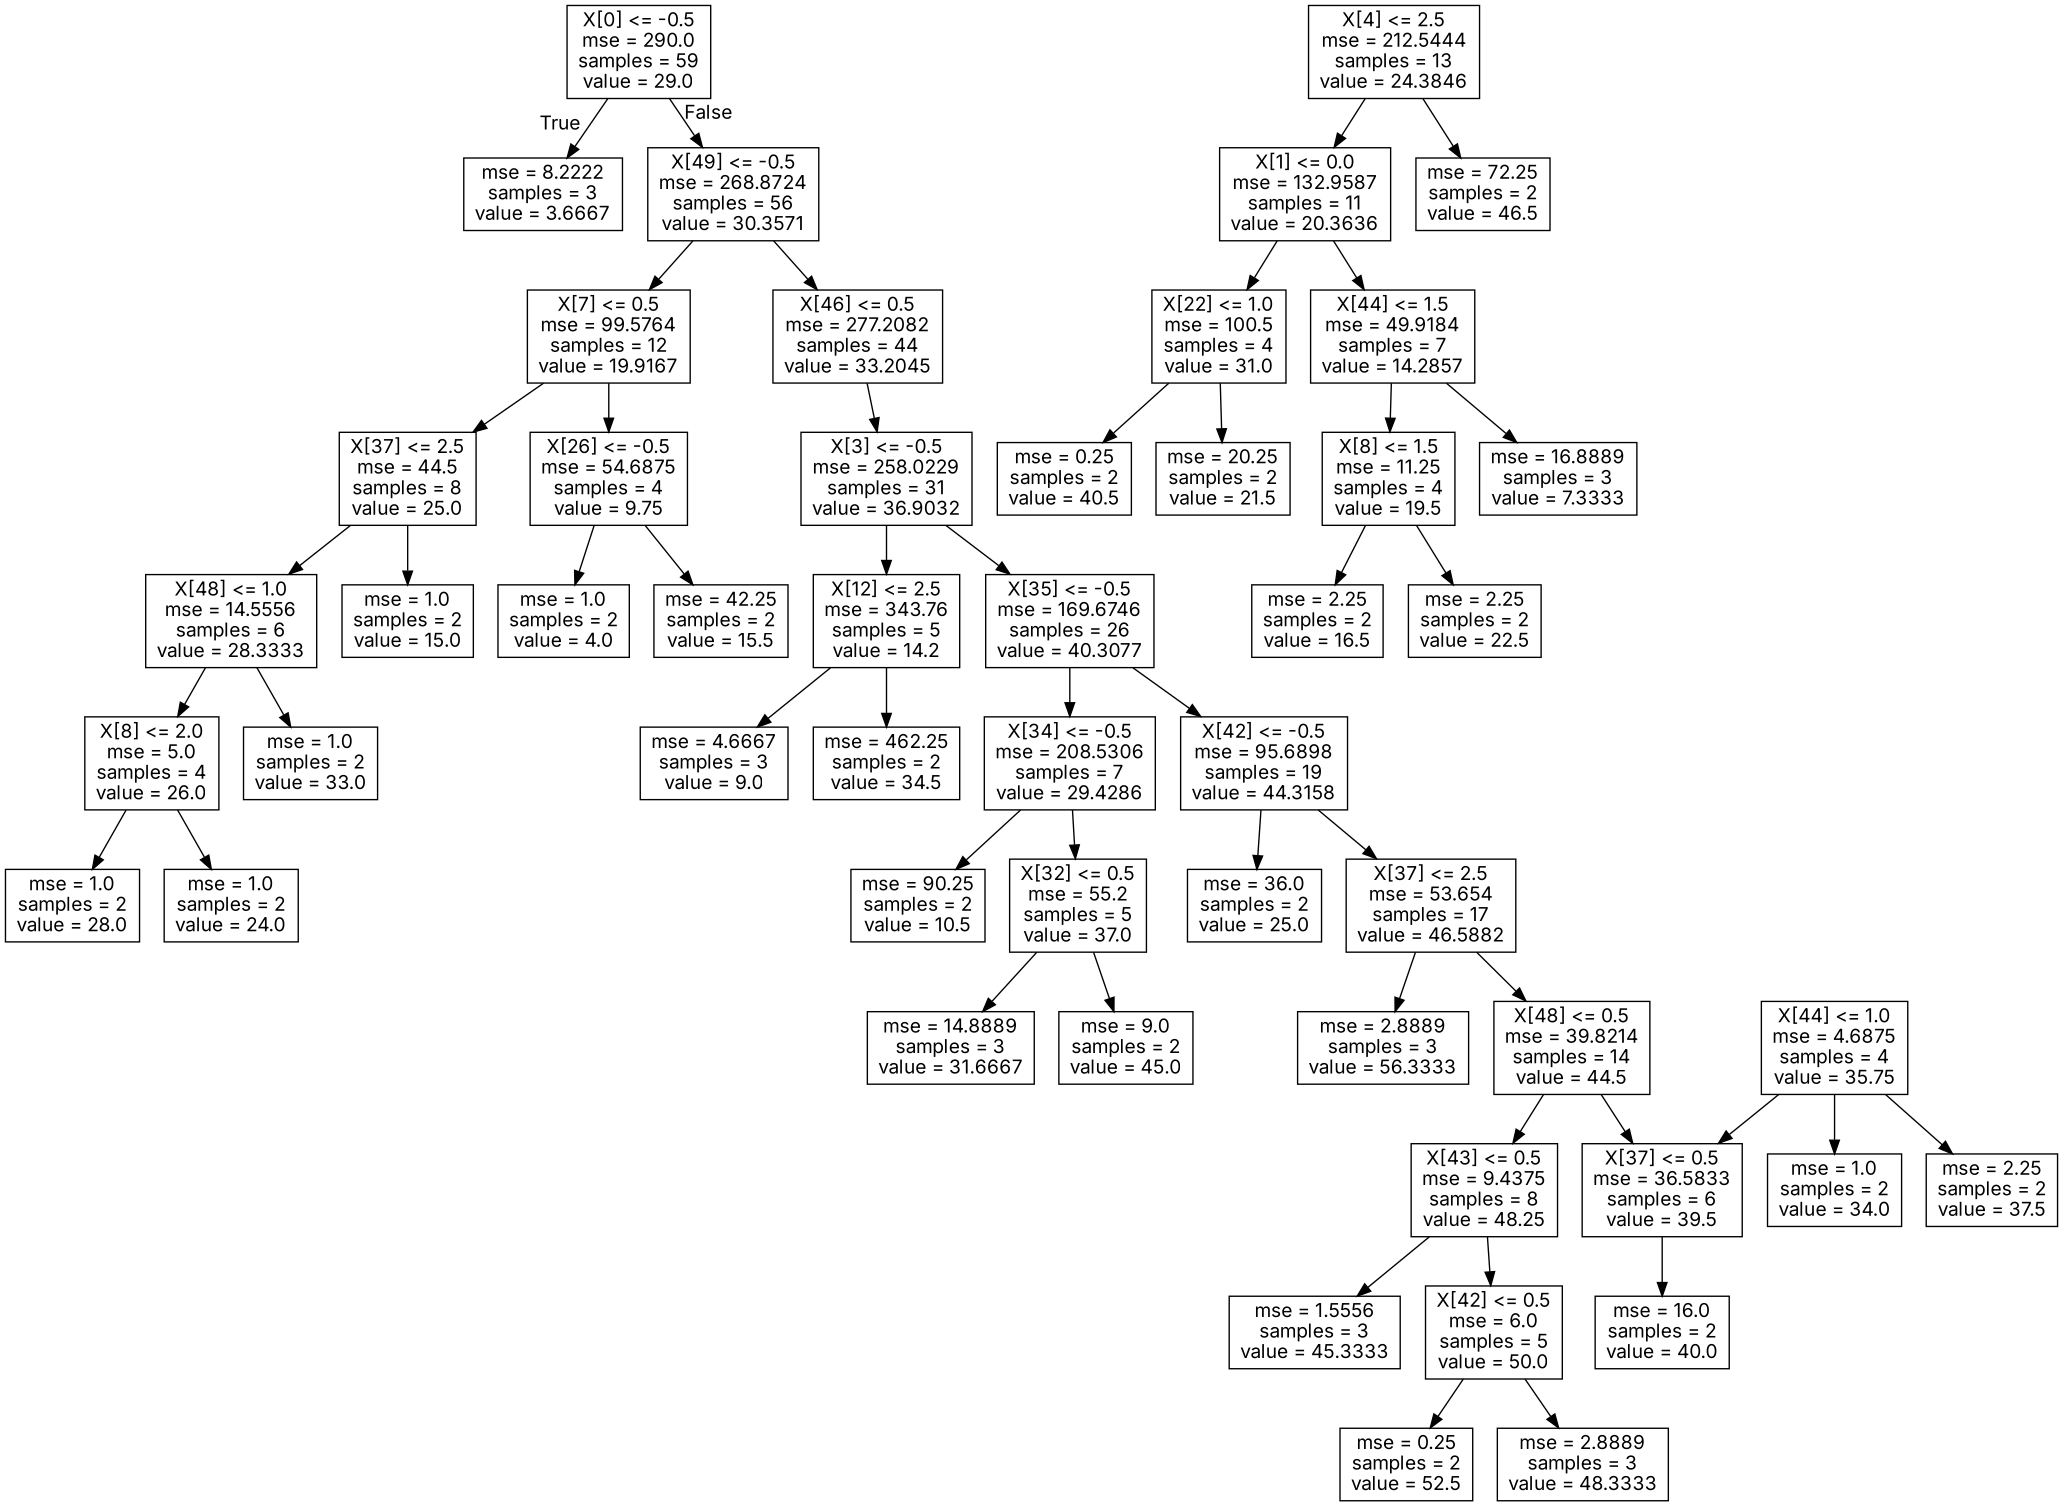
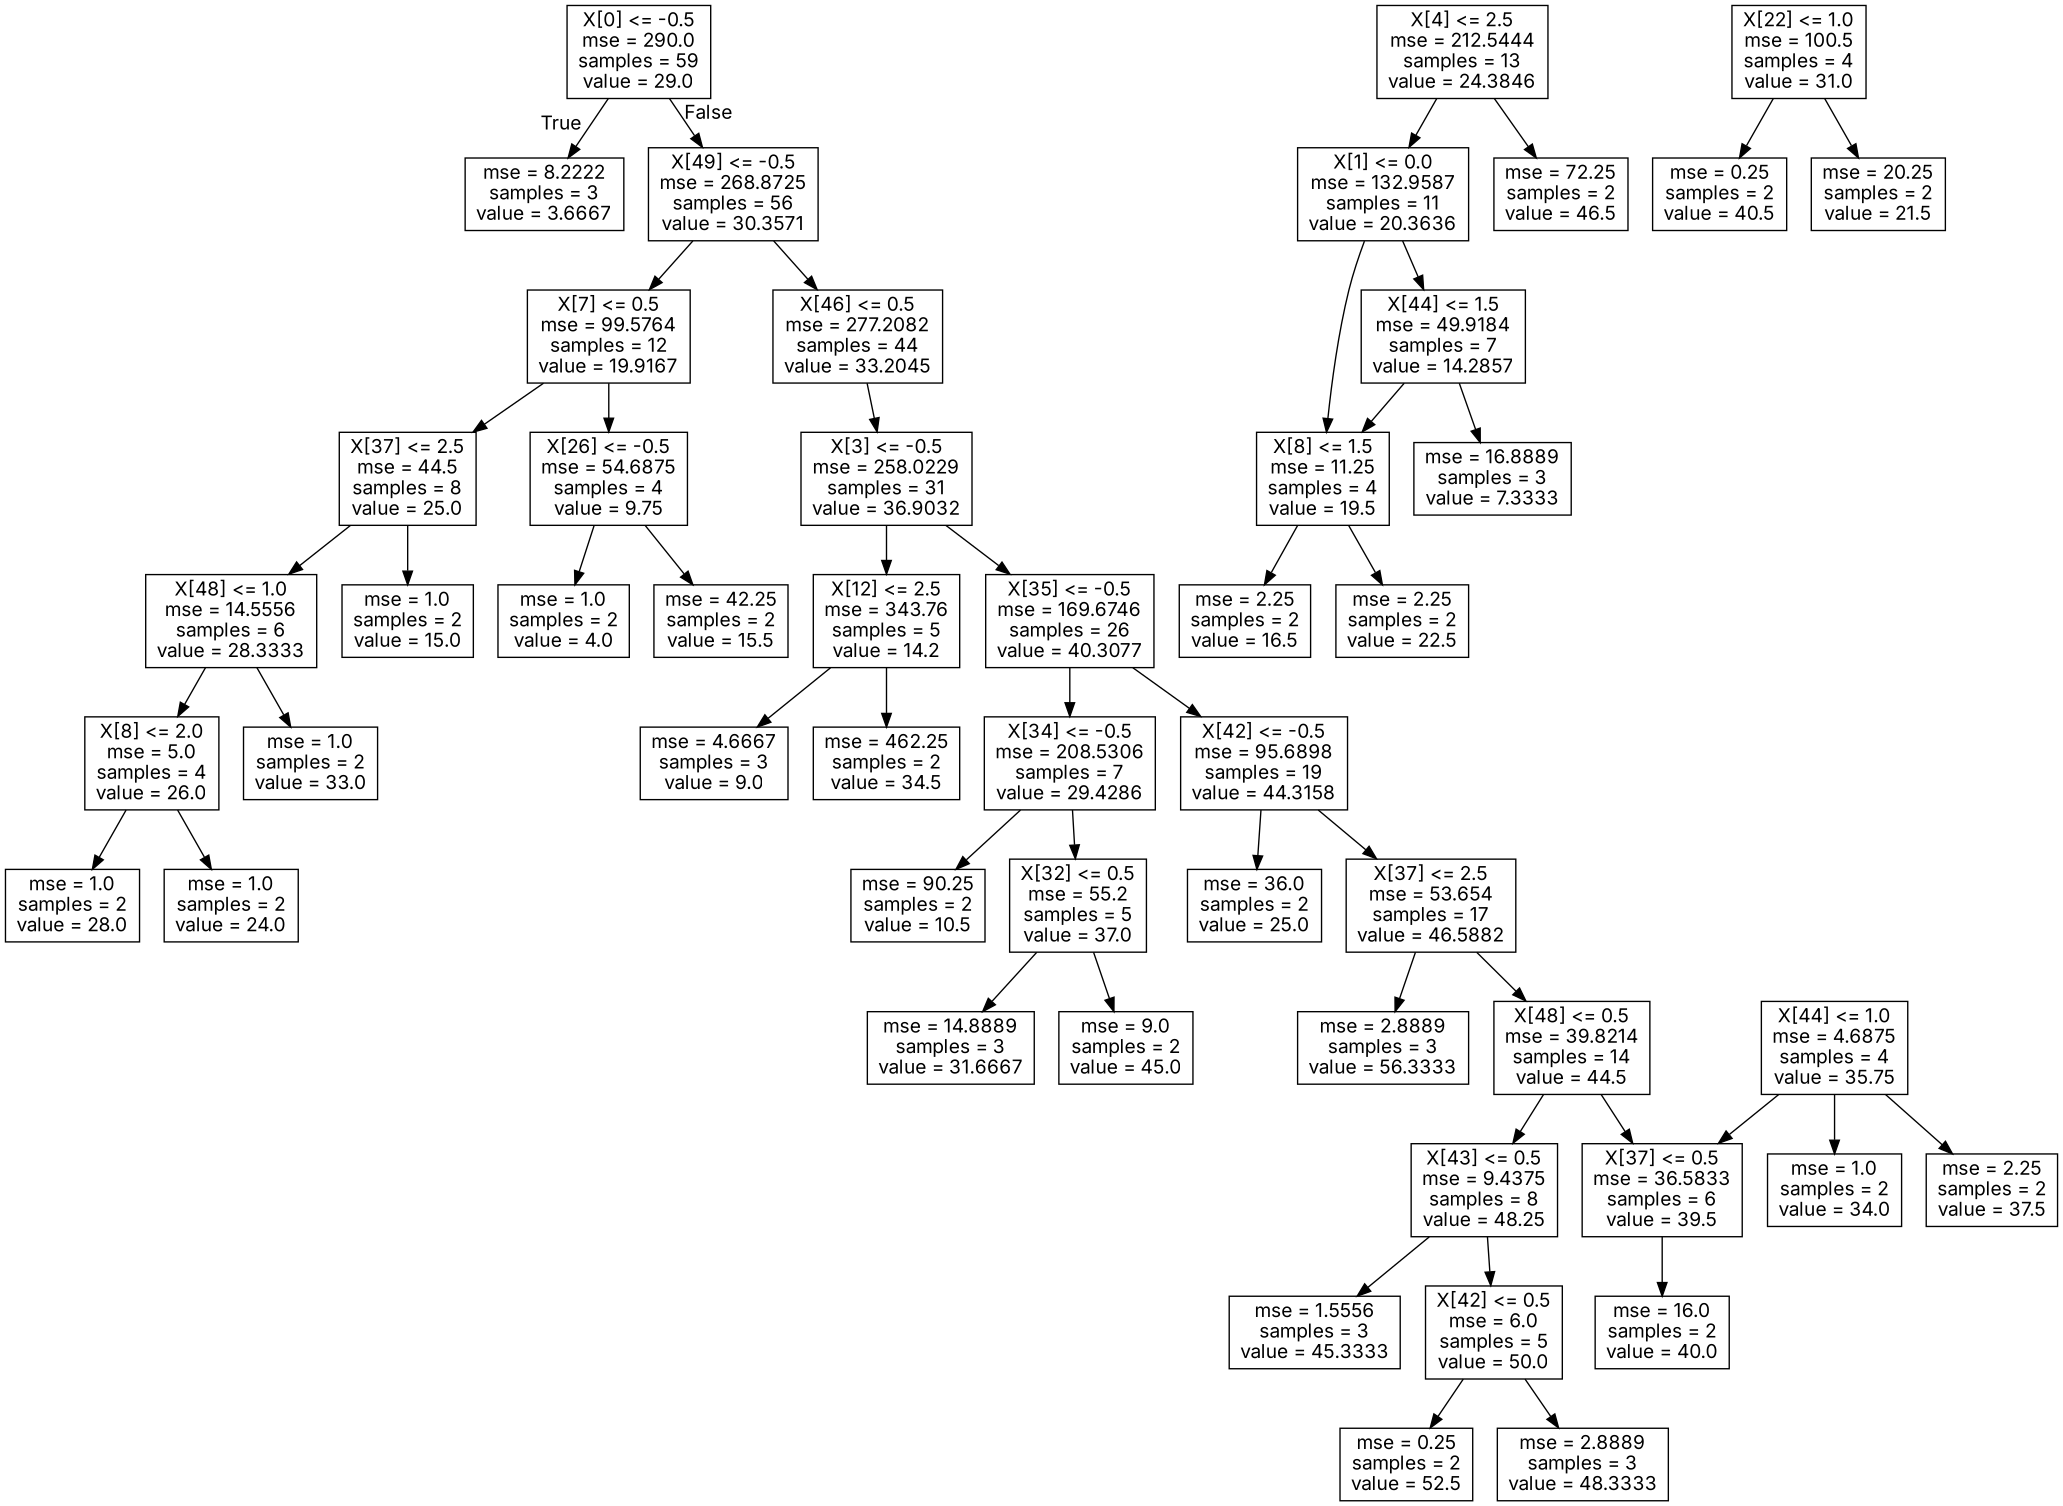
(733, 194) -> (733, 194)
(1266, 259) -> (1341, 329)
